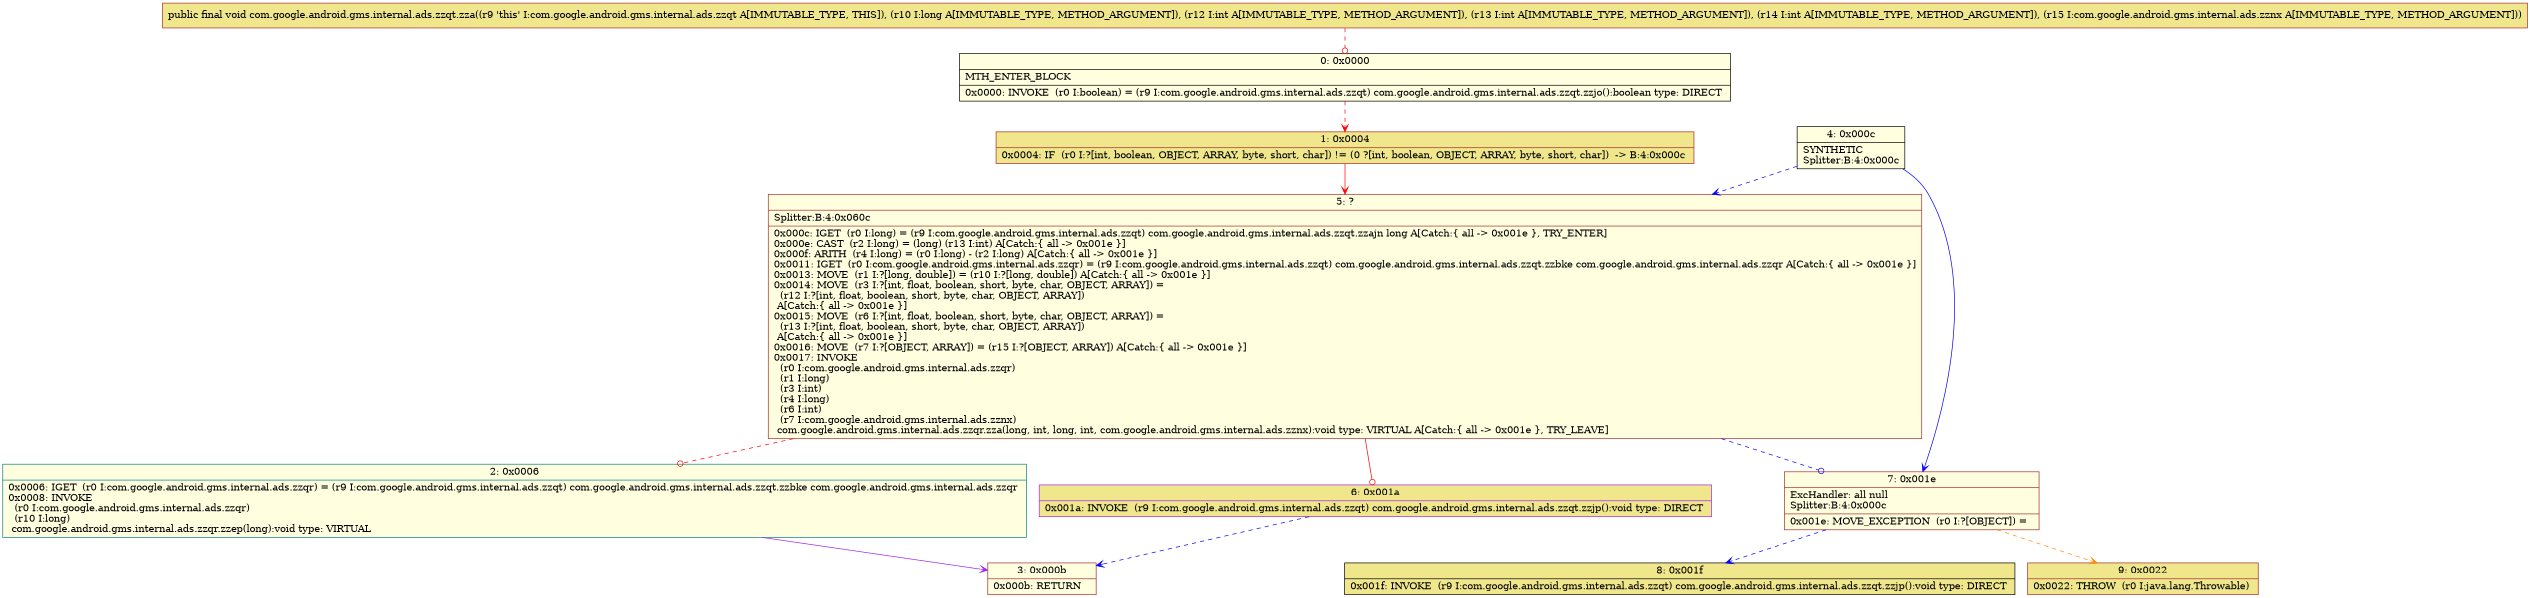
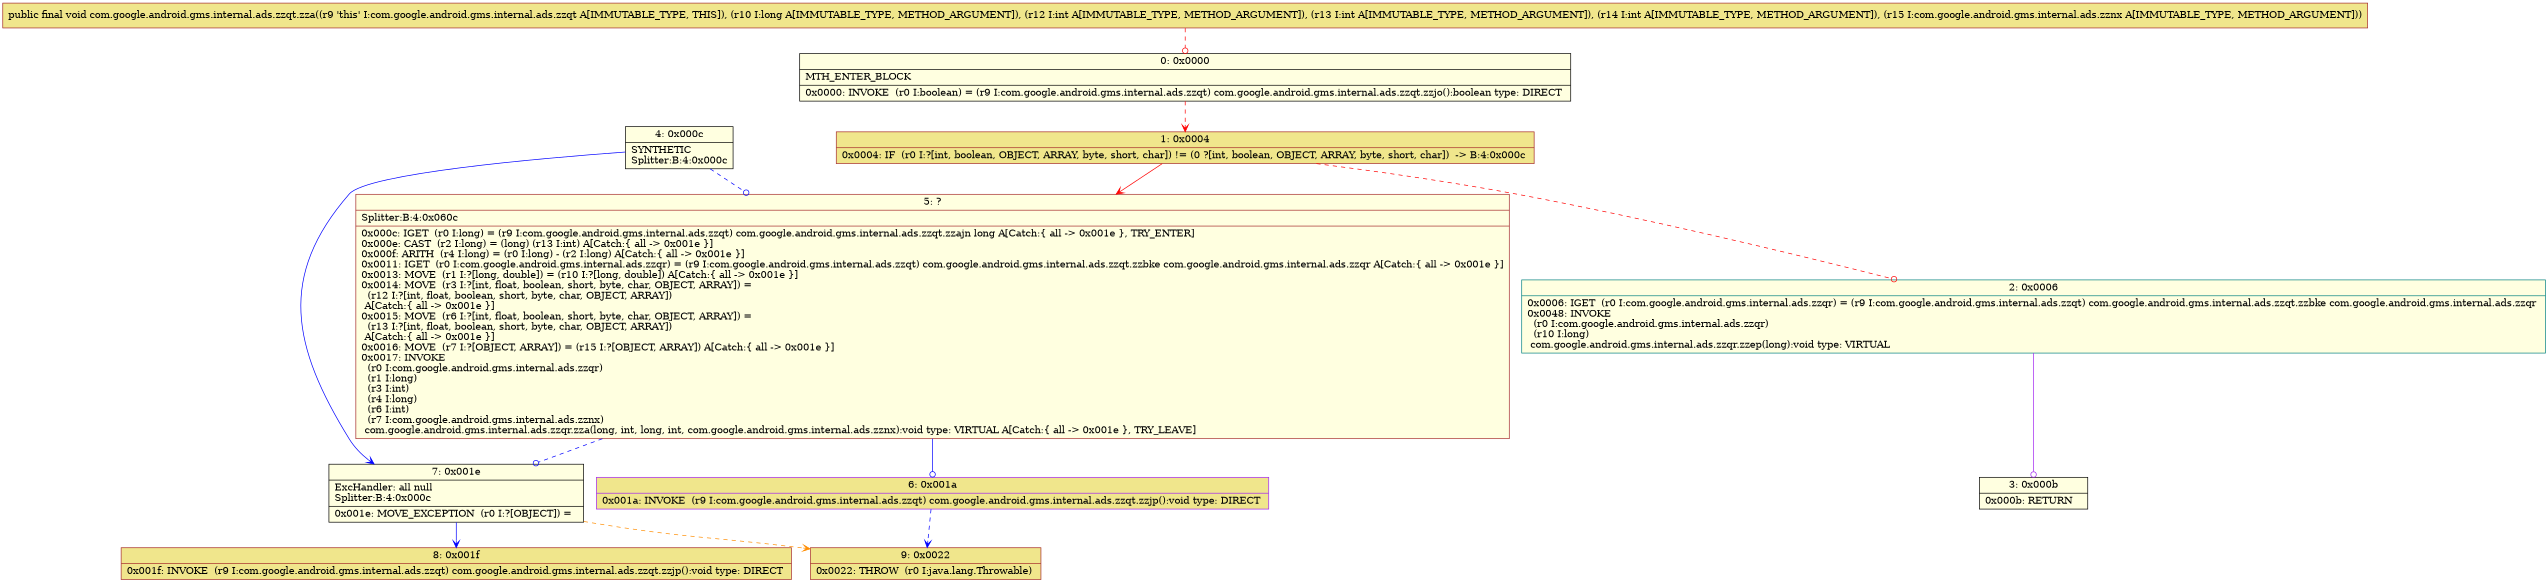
(1758, 179) -> (727, 180)
(738, 451) -> (1606, 212)
(1369, 459) -> (933, 455)
(53, 498) -> (1572, 314)
(1912, 501) -> (456, 493)
(1206, 540) -> (929, 525)
(1779, 545) -> (456, 532)
(871, 553) -> (2034, 412)
(1042, 579) -> (2034, 493)
(1680, 579) -> (456, 564)
